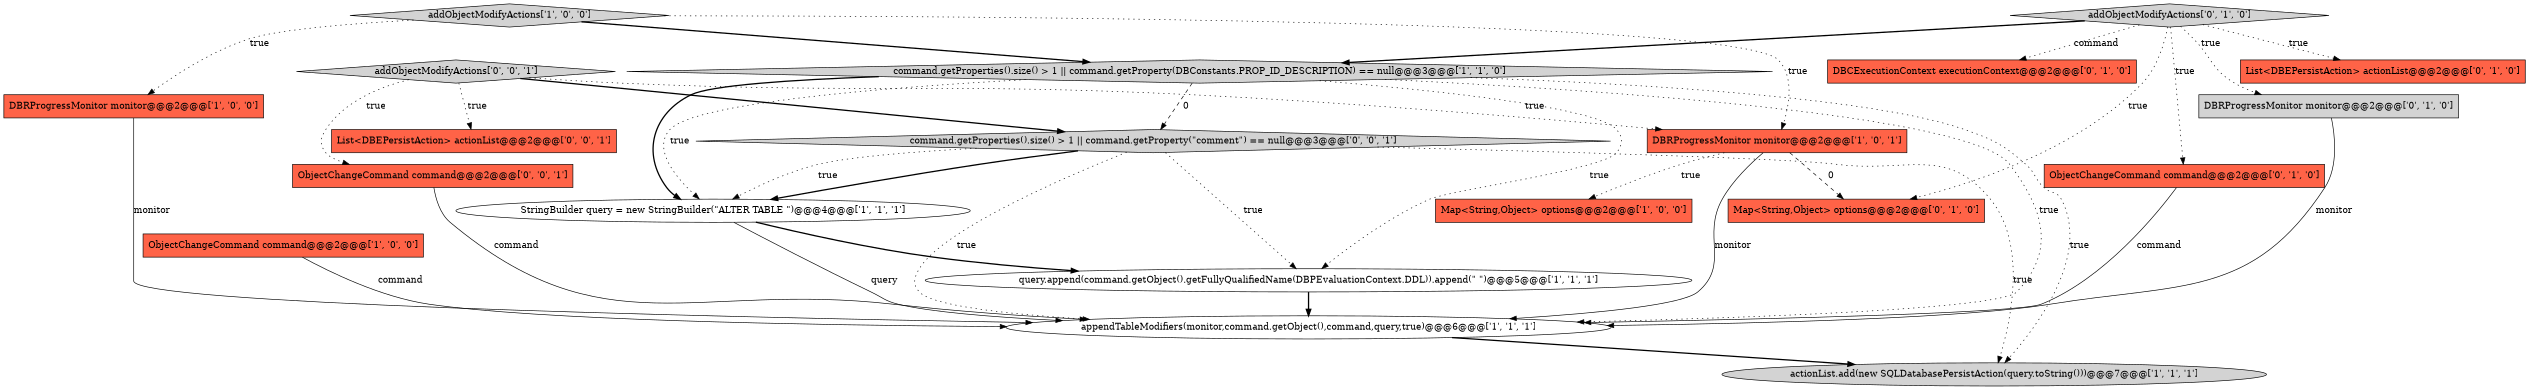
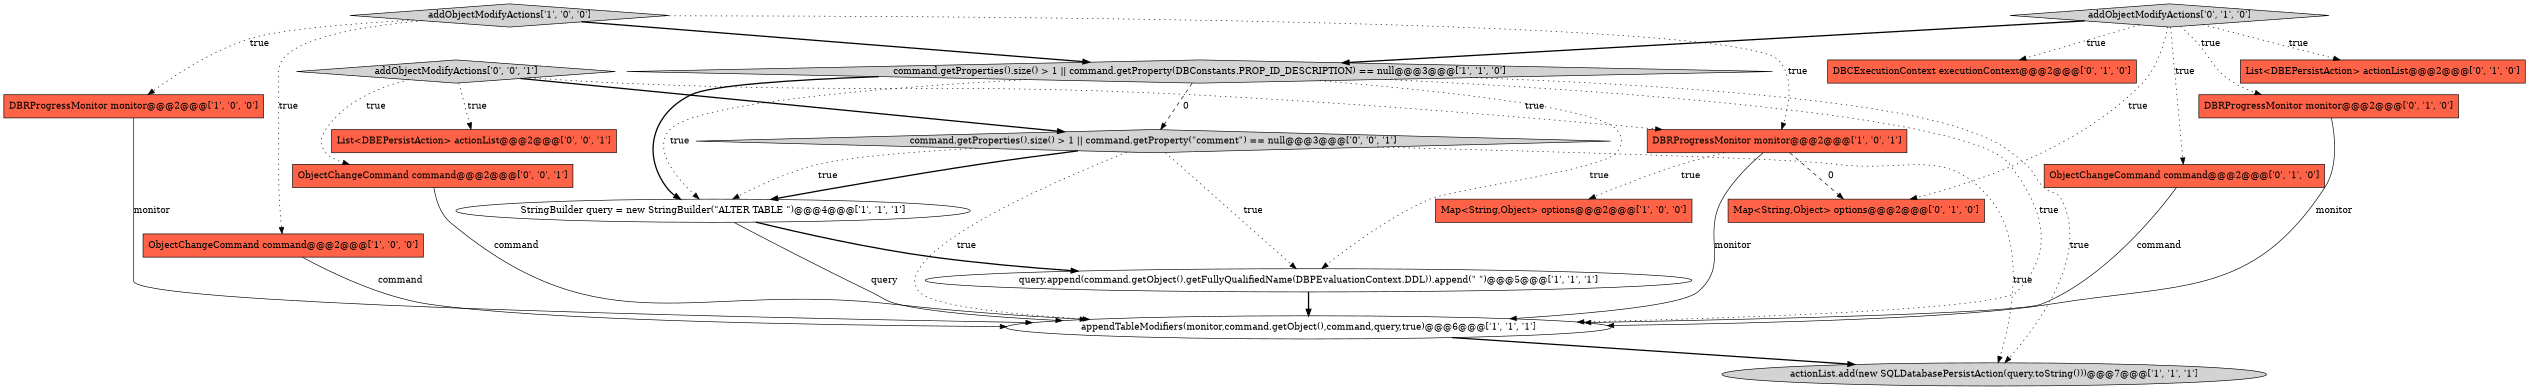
(2096, 43) -> (2096, 43)
none -> (279, 69)
(2329, 106) -> (2329, 106)
